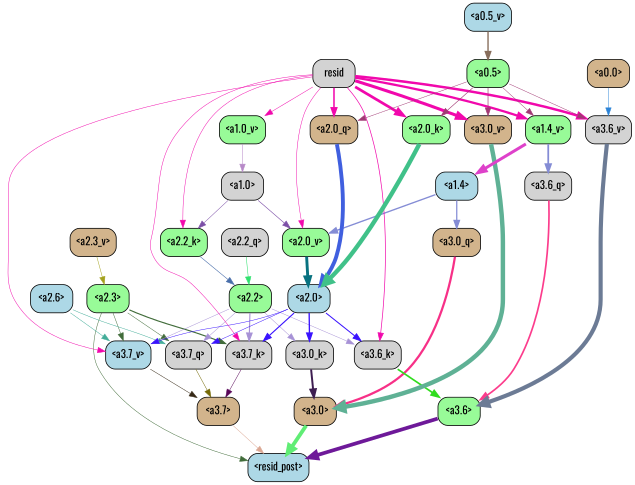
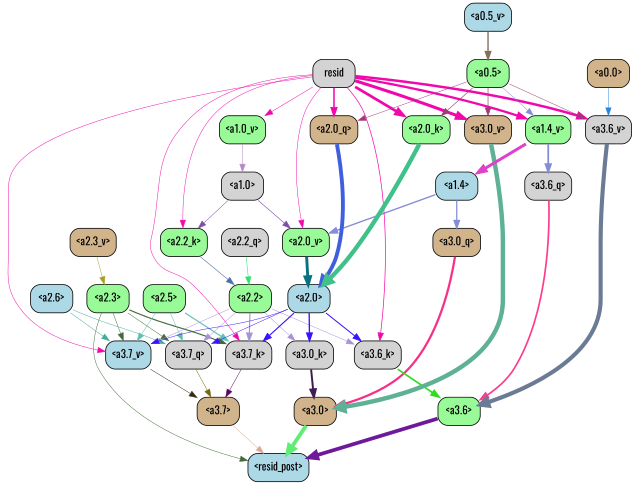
(510, 94) -> (510, 94)
none -> (164, 299)
